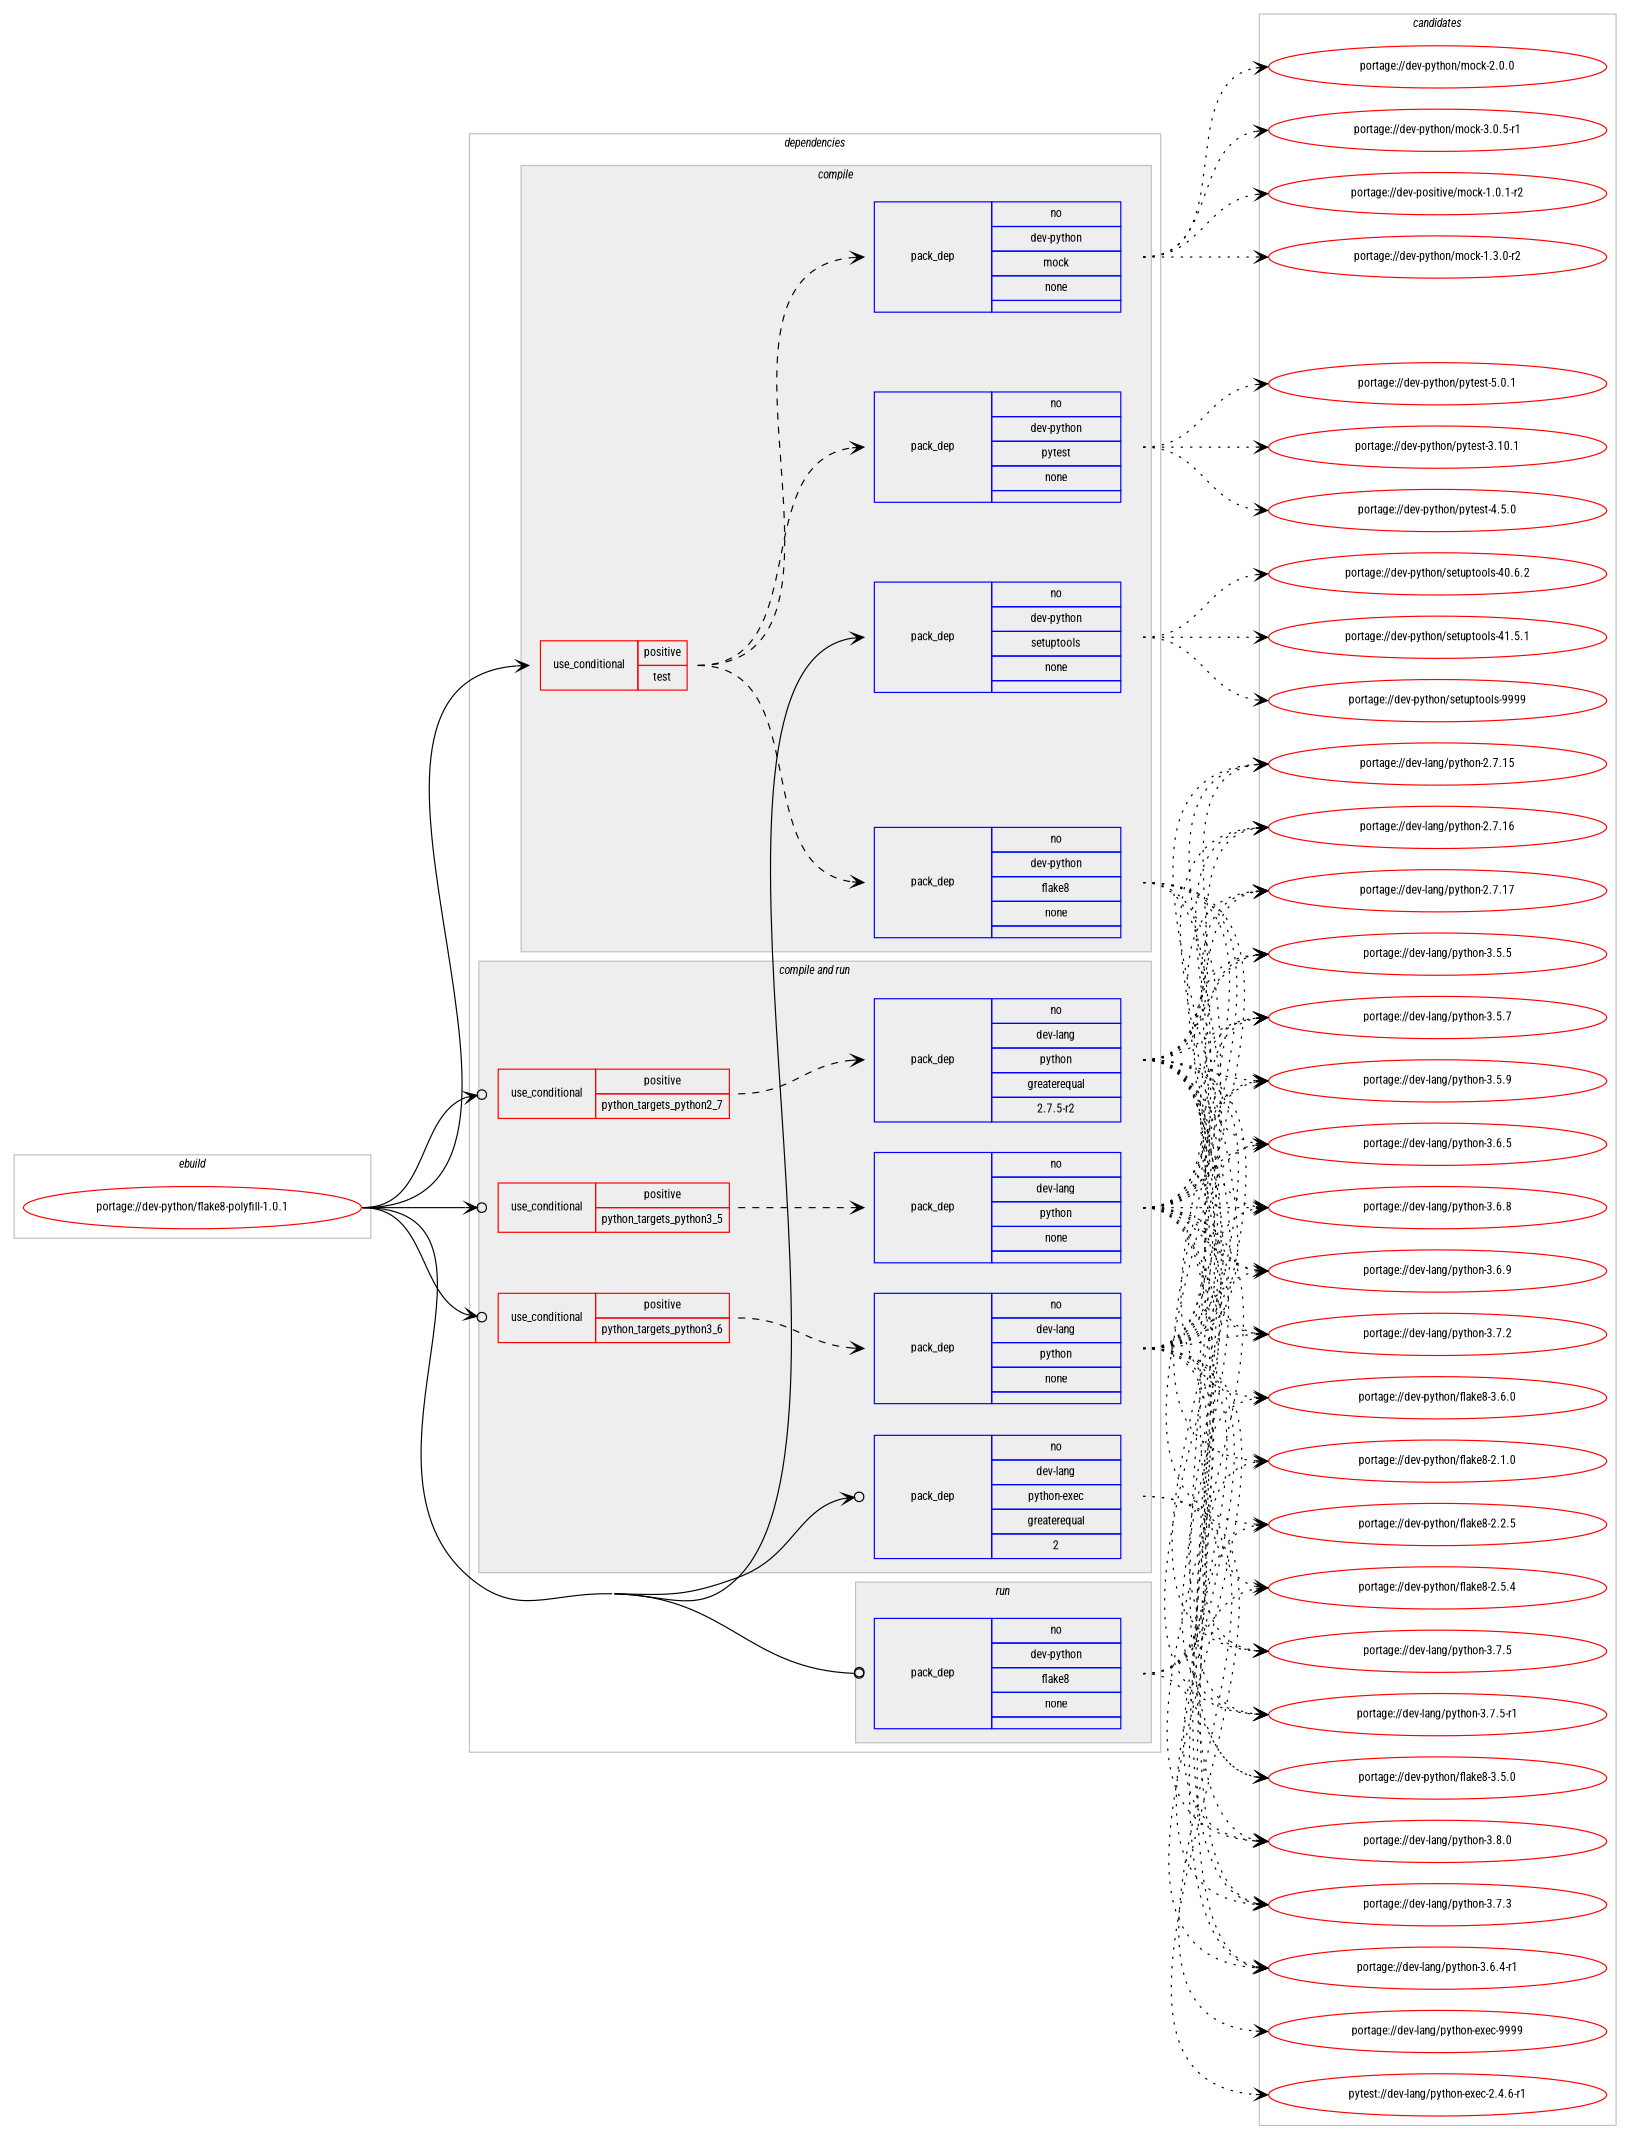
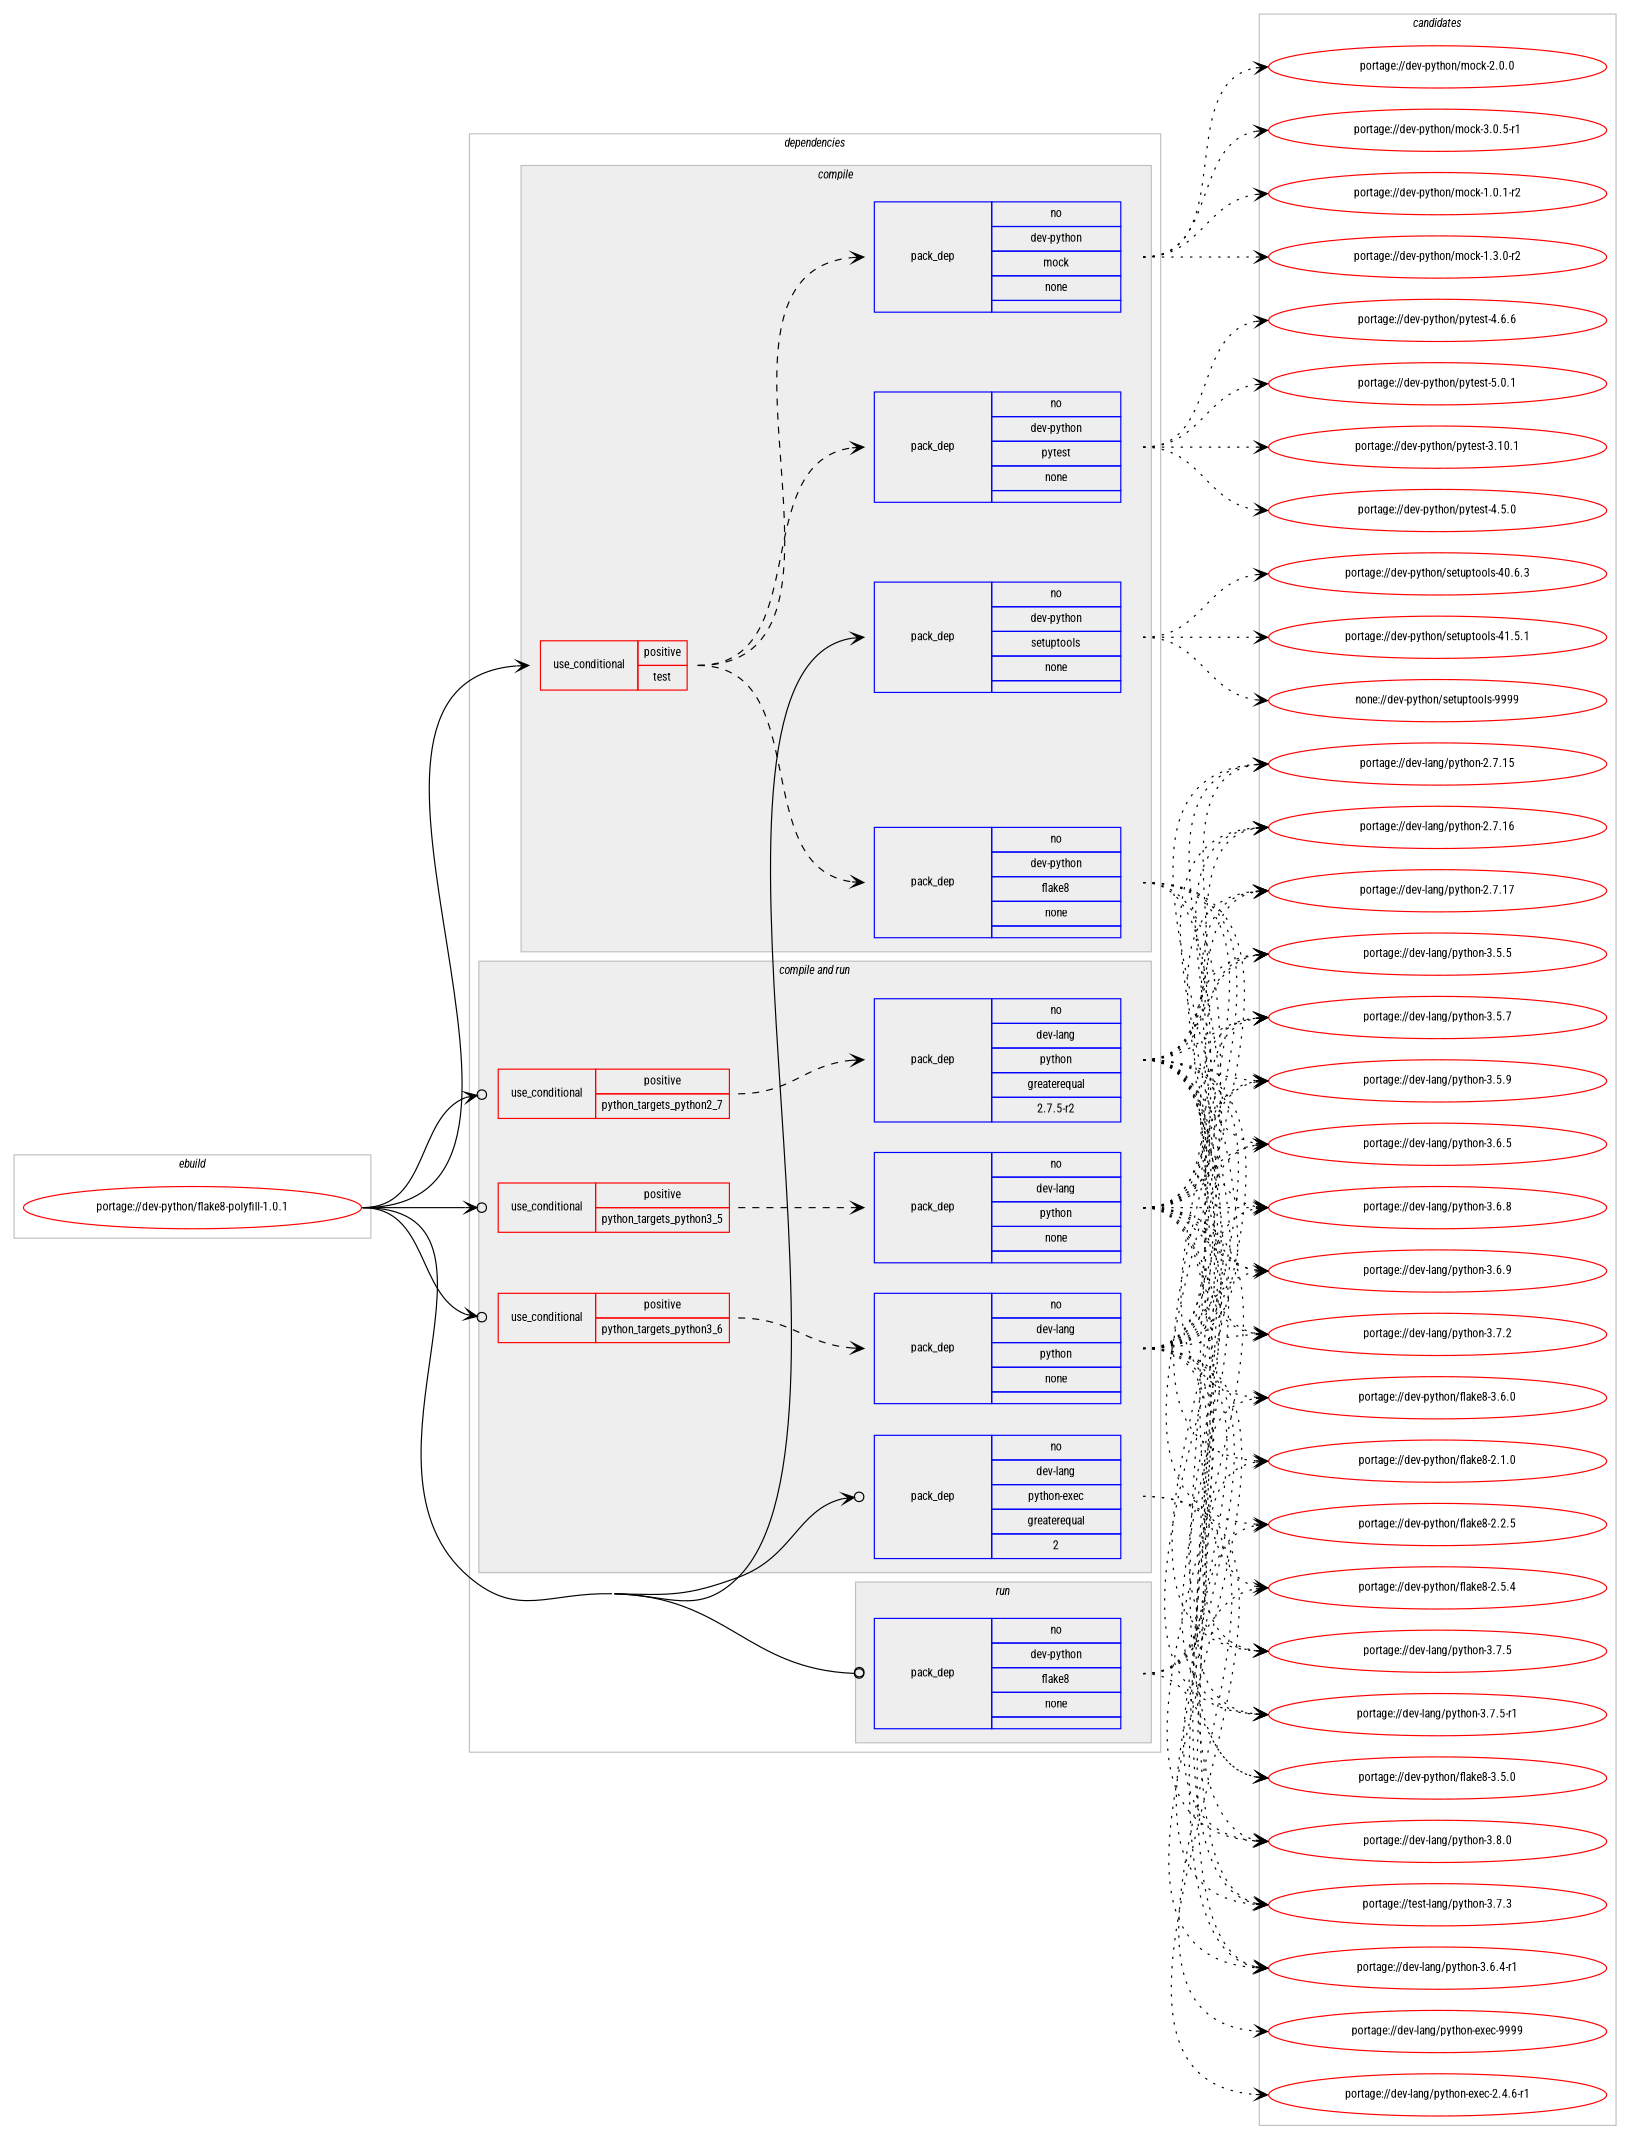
(1438, 194) -> (1438, 194)
none -> (1438, 320)
(1438, 574) -> (1438, 574)
(1438, 701) -> (1438, 701)
(1438, 1905) -> (1438, 1905)
(1438, 2095) -> (1438, 2095)
